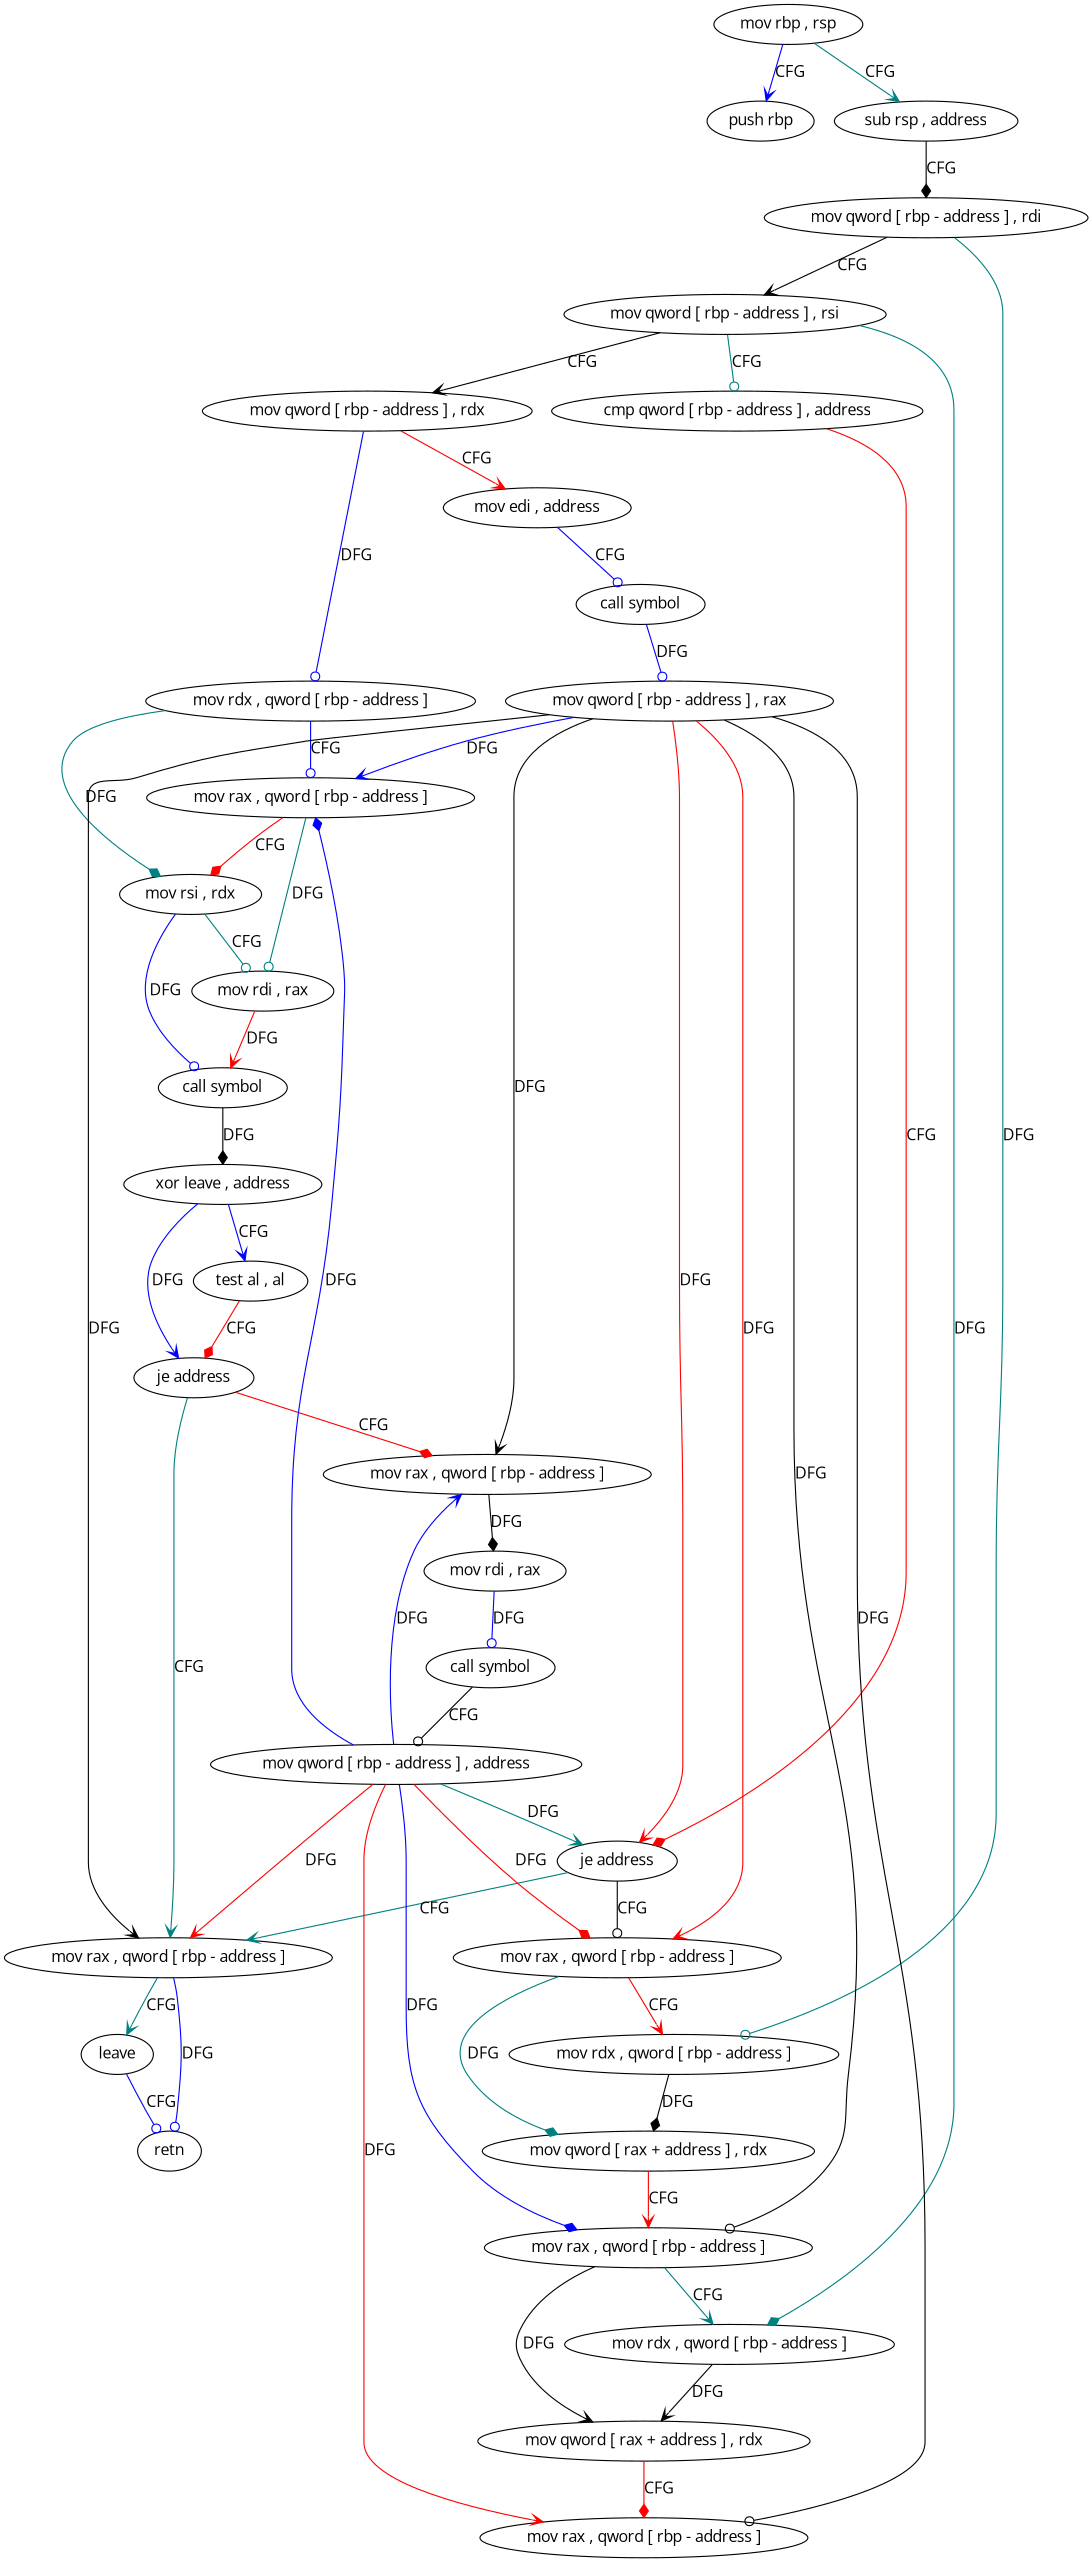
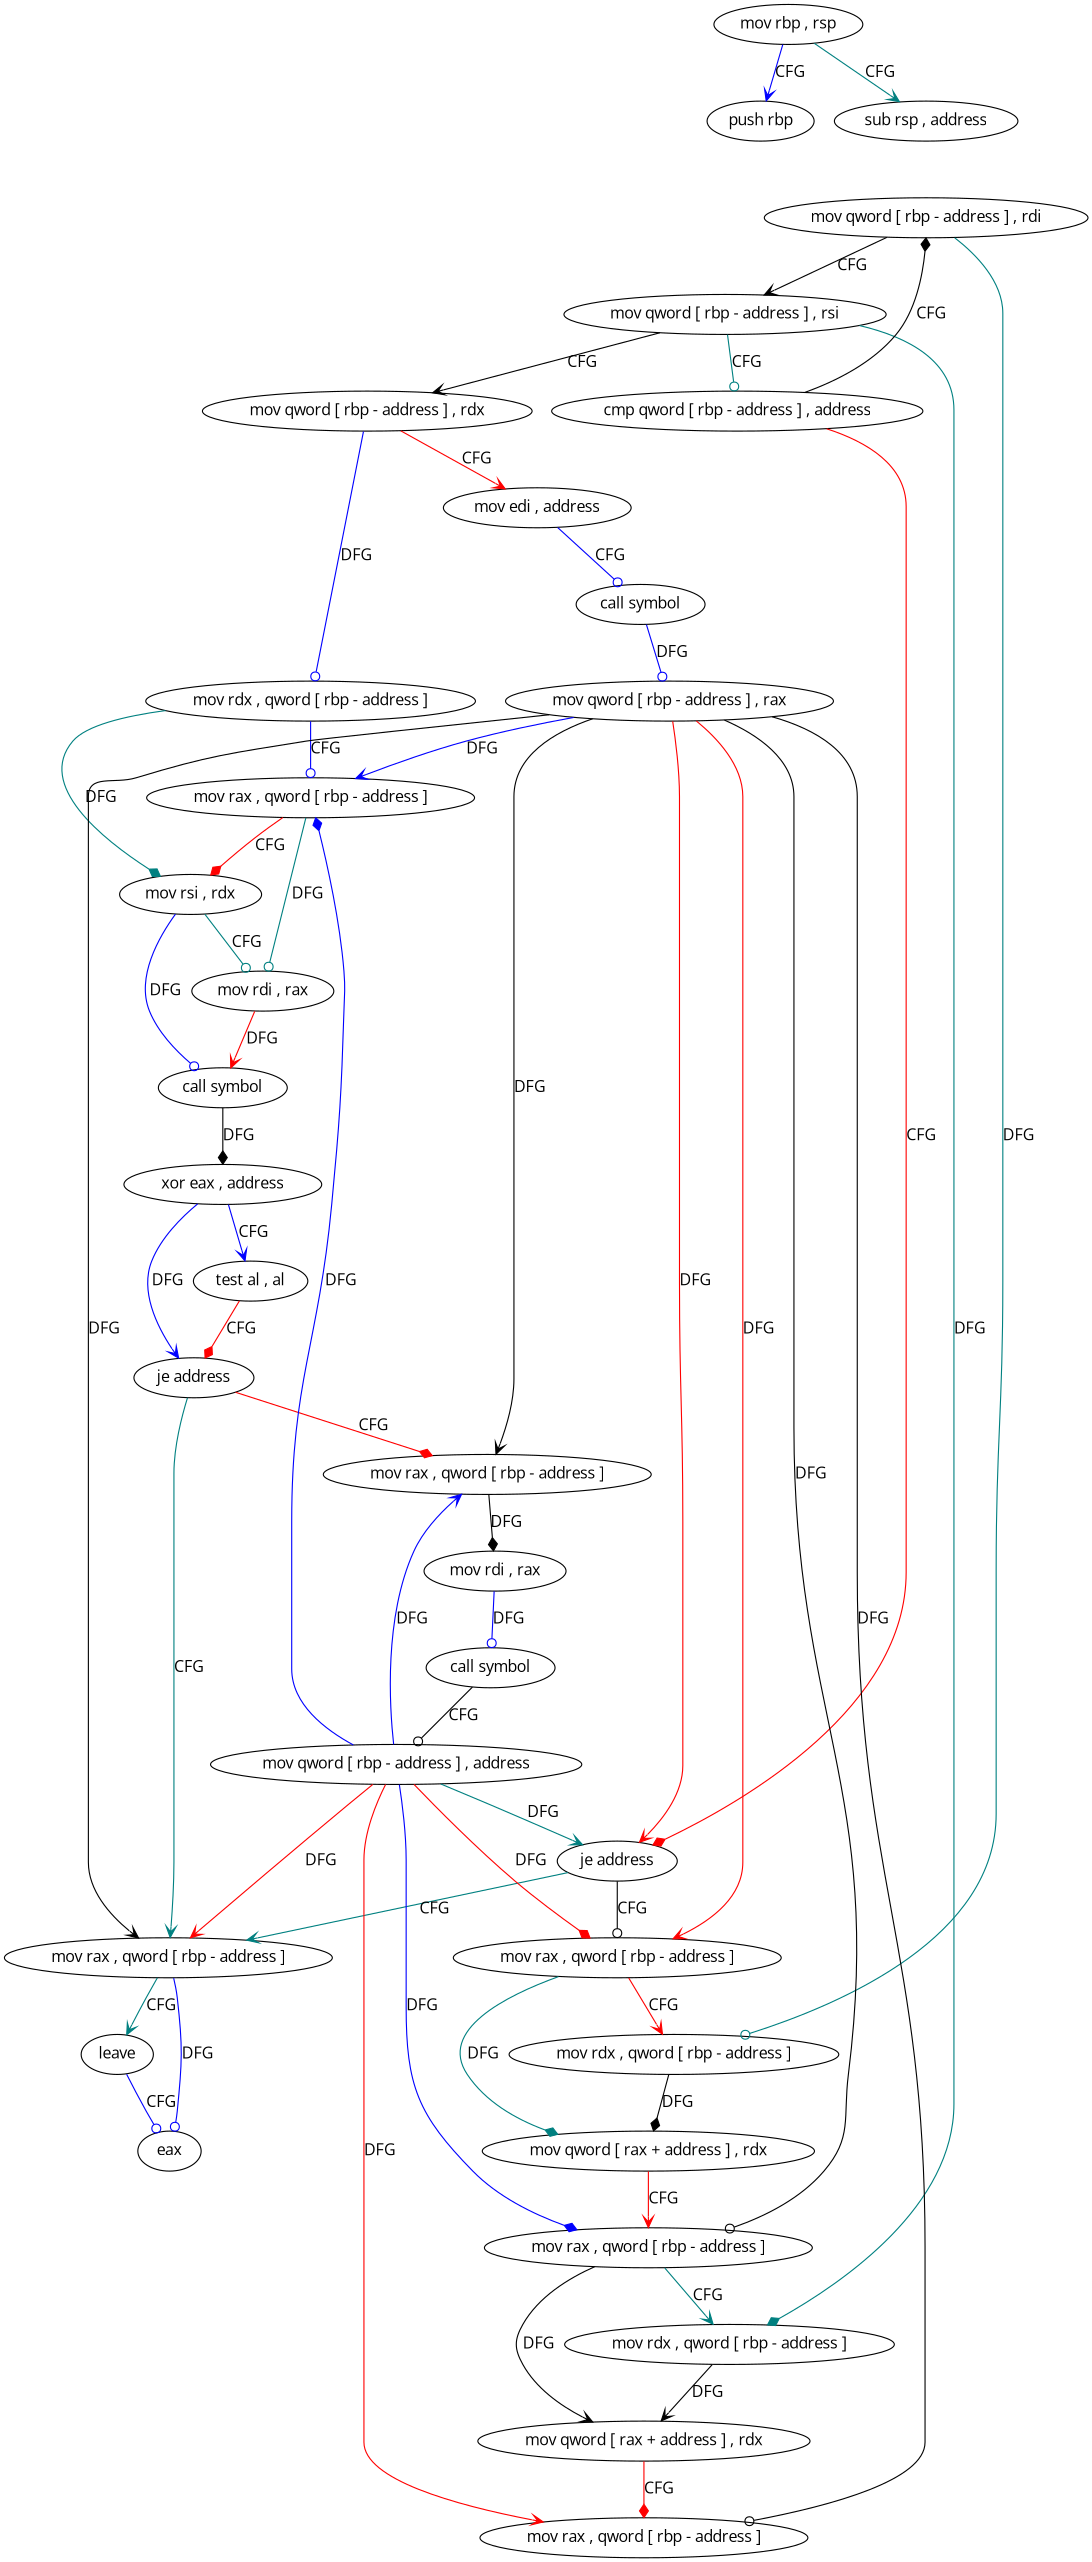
(926, 163) -> (889, 342)
(223, 1184) -> (223, 1184)
(169, 2151) -> (169, 2151)
